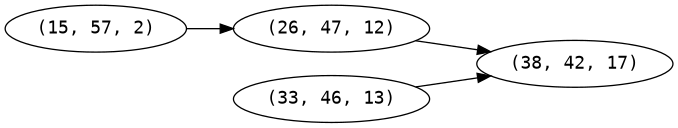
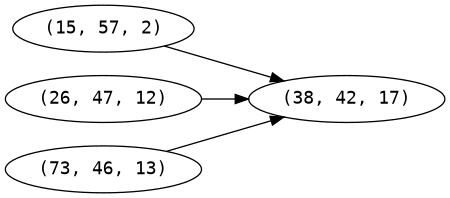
(203, 29) -> (218, 62)
(332, 99) -> (103, 169)
